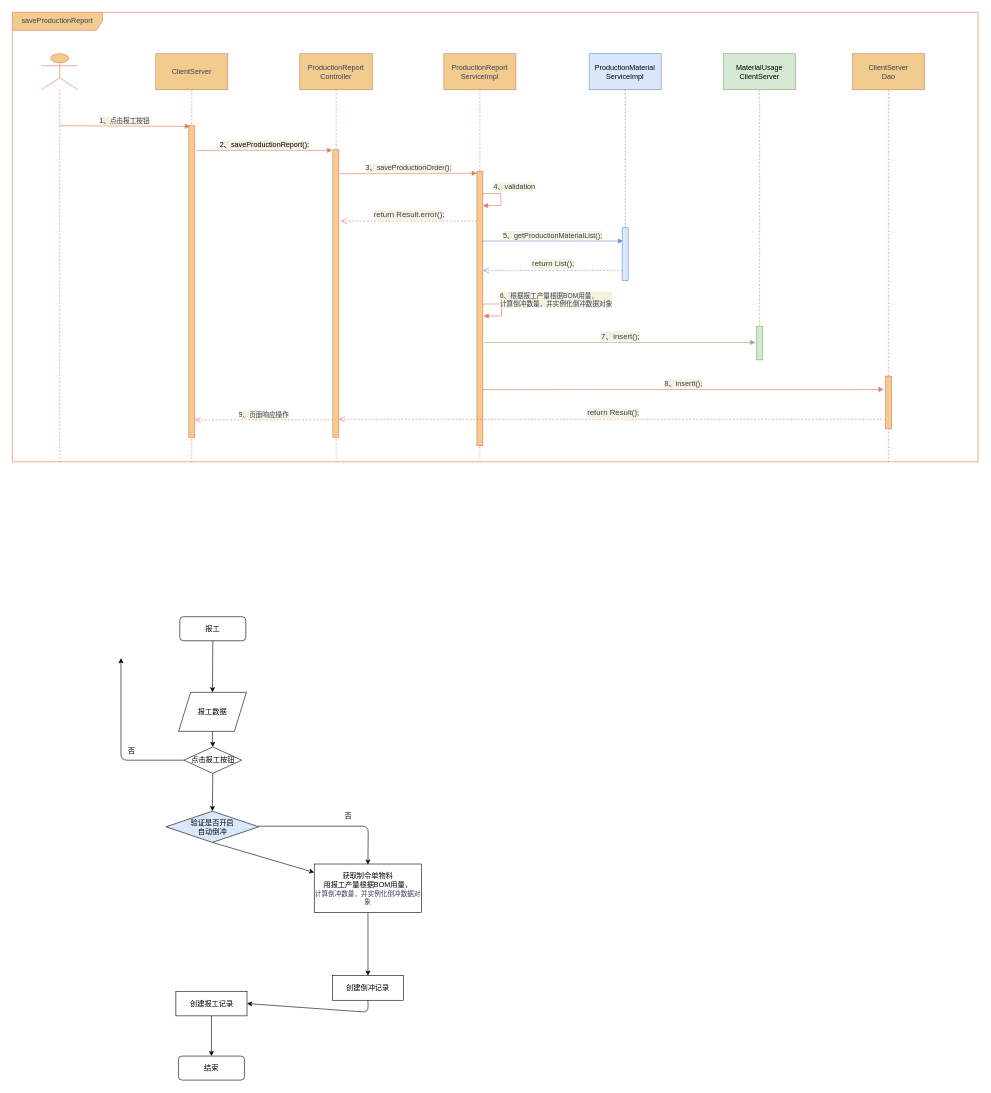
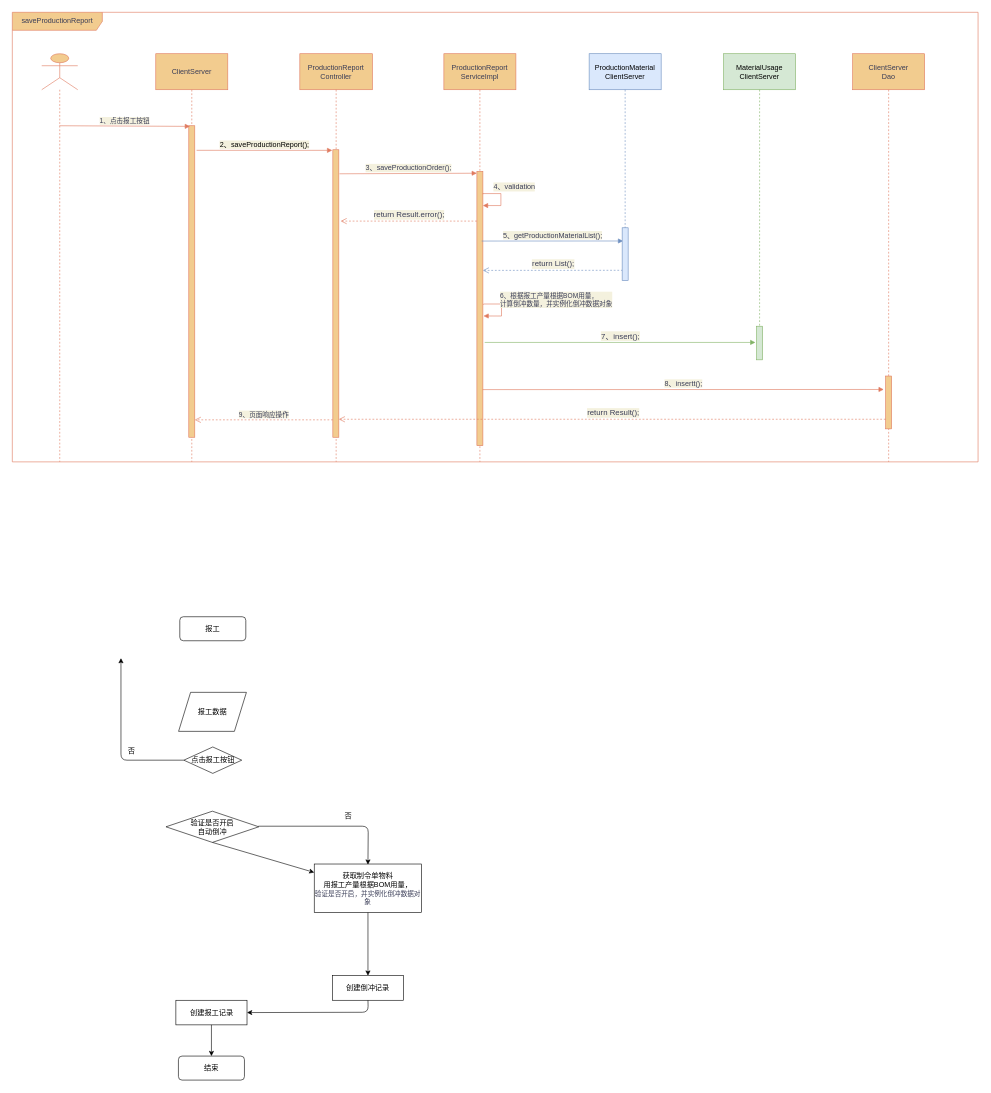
(625, 72) -> (625, 72)
(213, 674) -> none
(213, 736) -> none
(212, 795) -> none
(212, 827) -> (212, 827)
(368, 888) -> (368, 888)
(211, 1003) -> (211, 1012)
